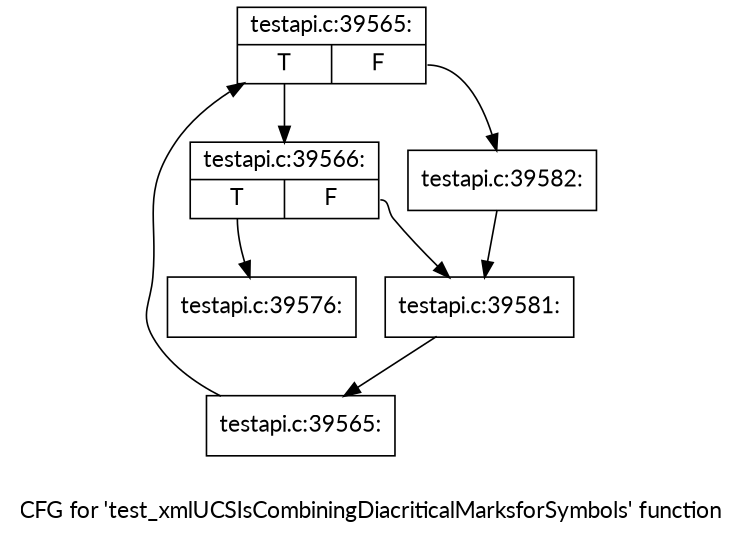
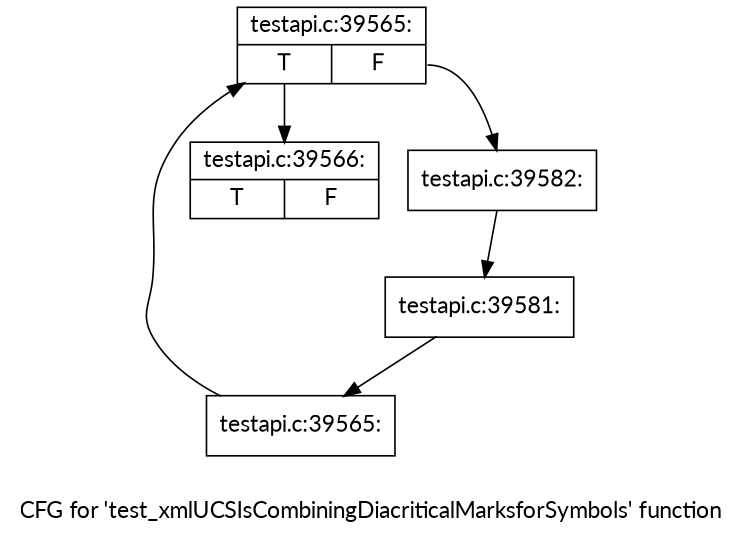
(407, 234) -> none
(262, 307) -> none
